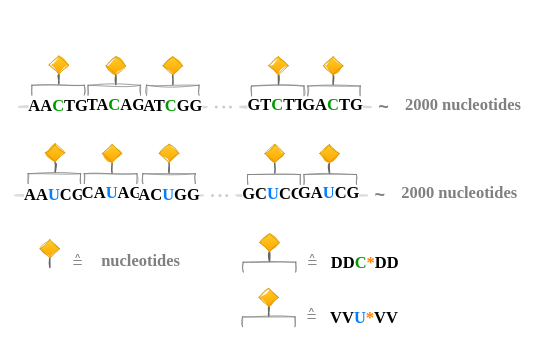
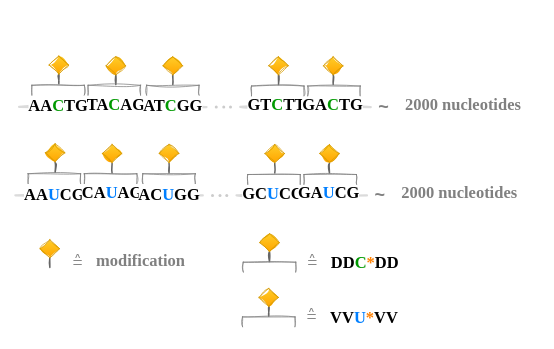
(141, 261) -> (141, 261)
